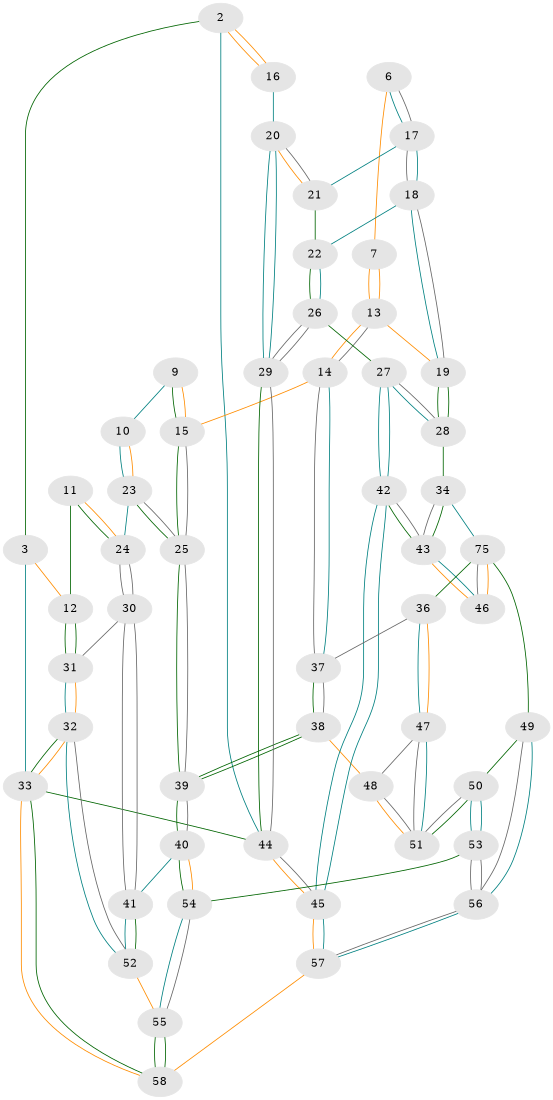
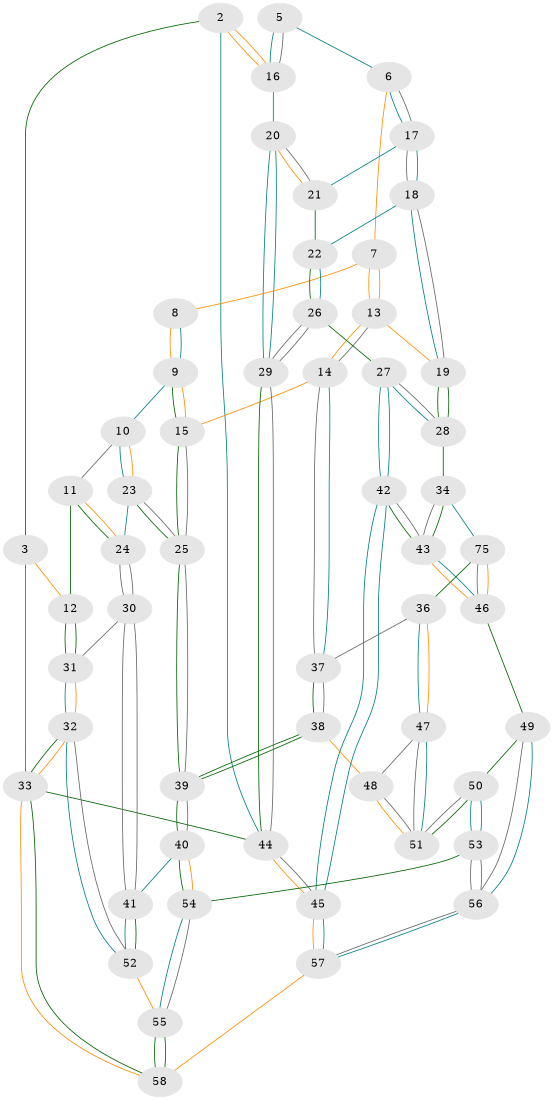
none -> (280, 18)
none -> (176, 314)
none -> (97, 461)
(523, 635) -> (505, 668)
